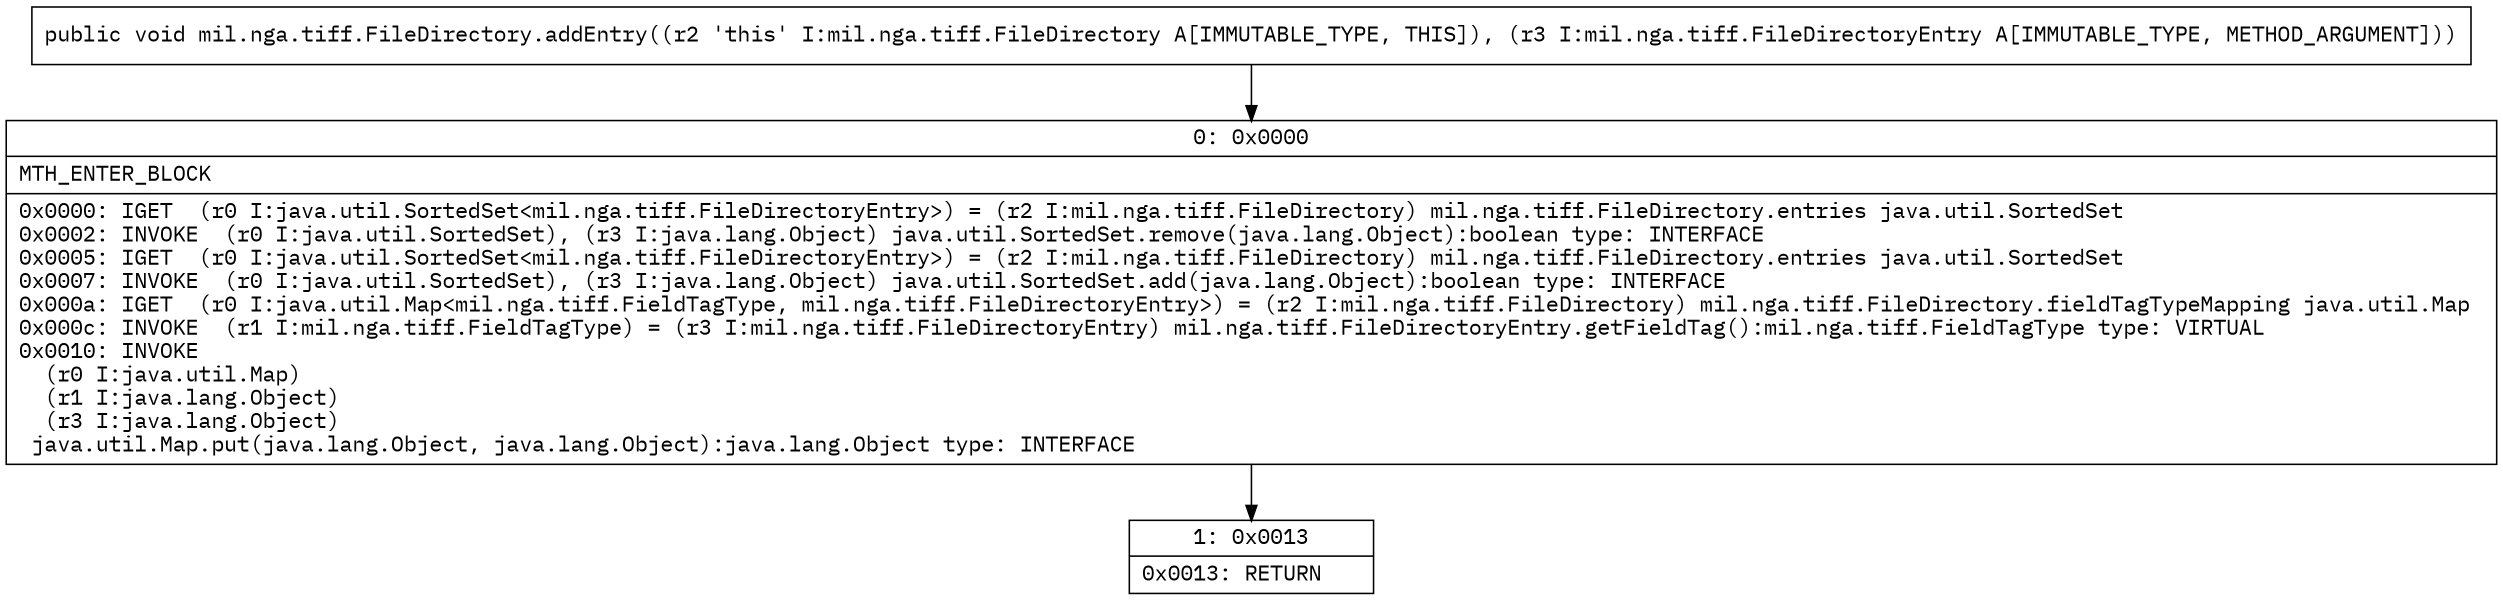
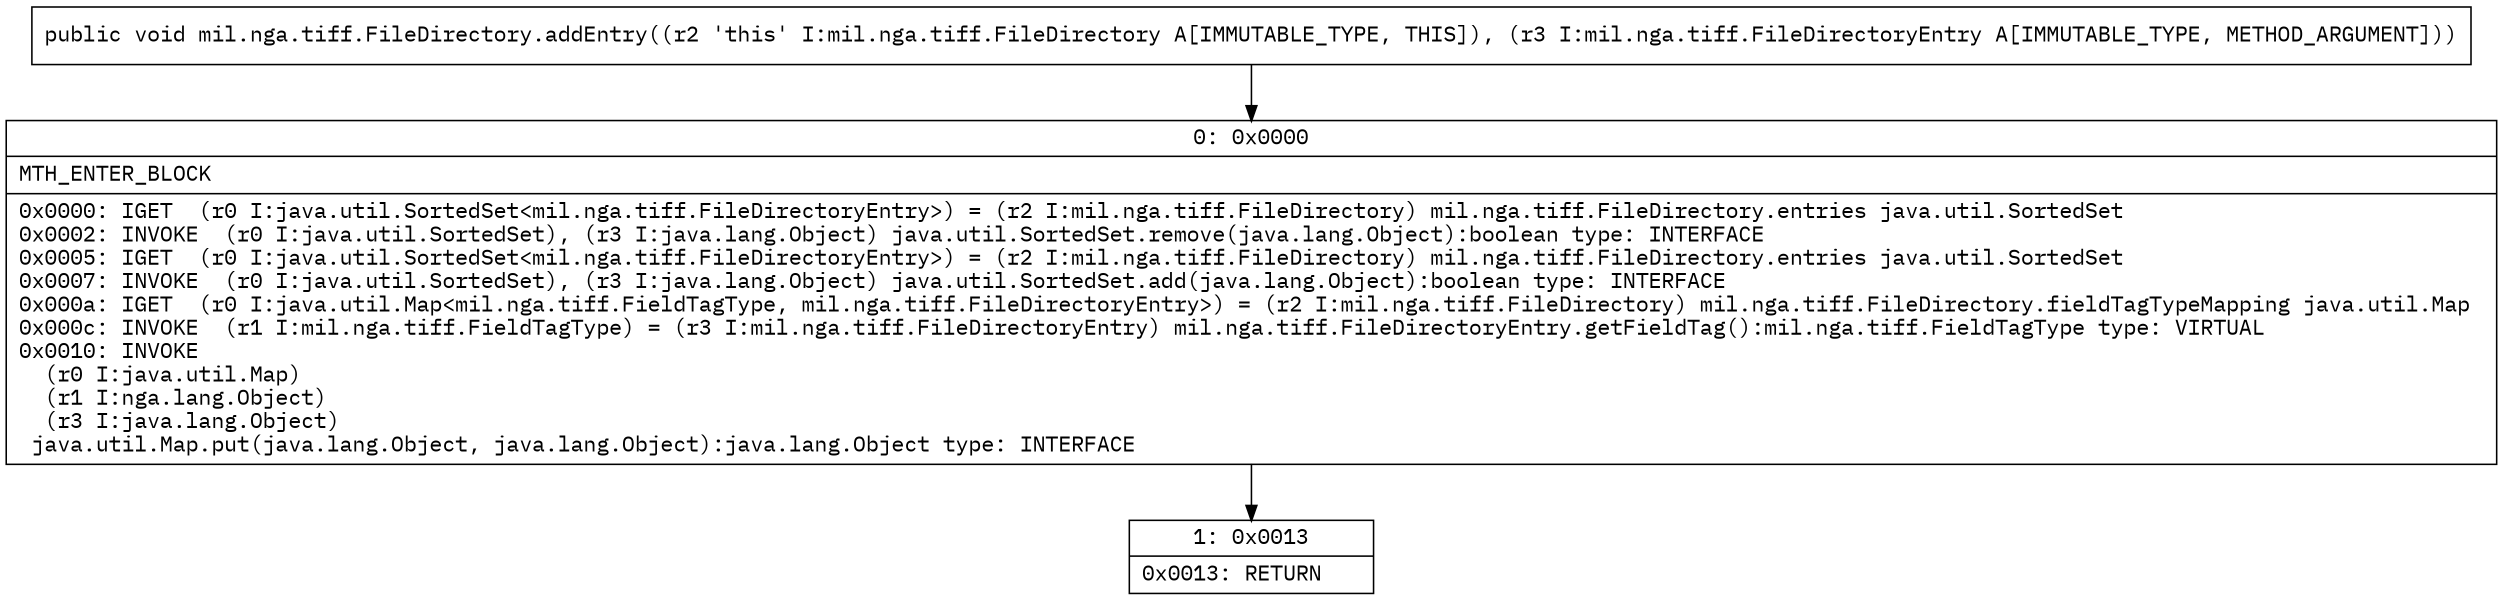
(180, 398) -> (173, 398)
